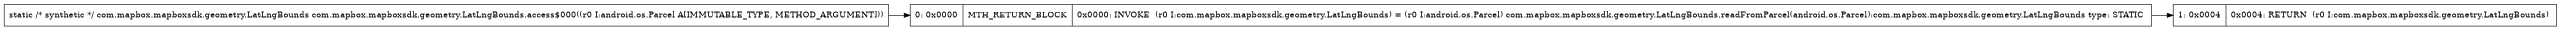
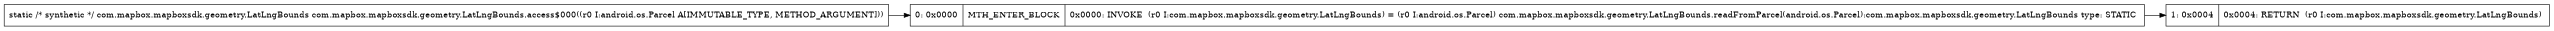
(1018, 15) -> (1014, 15)
